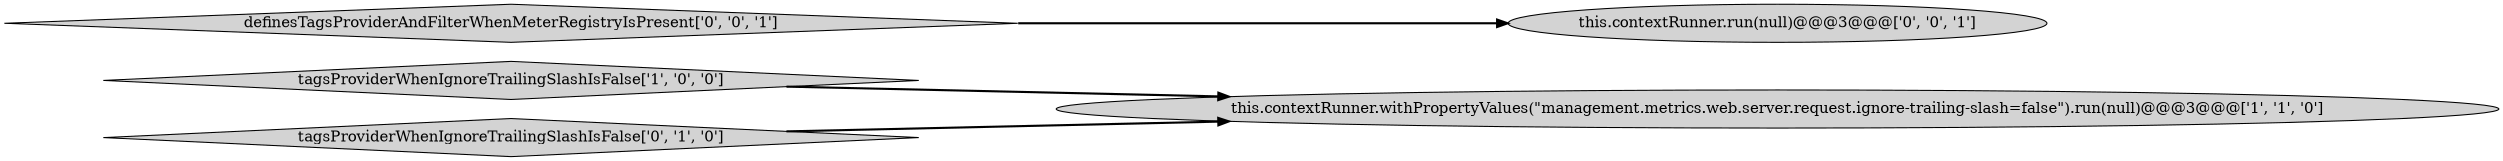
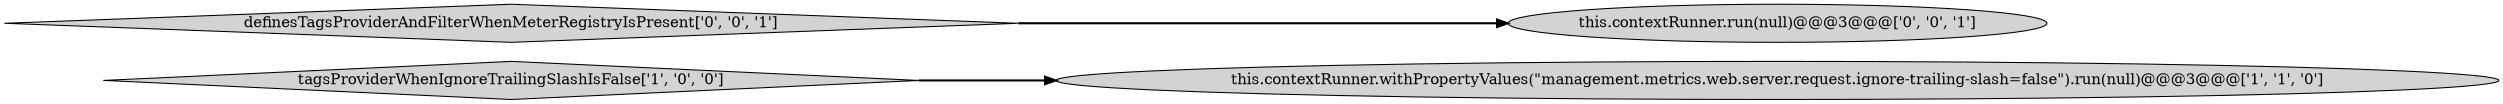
(511, 138) -> none
